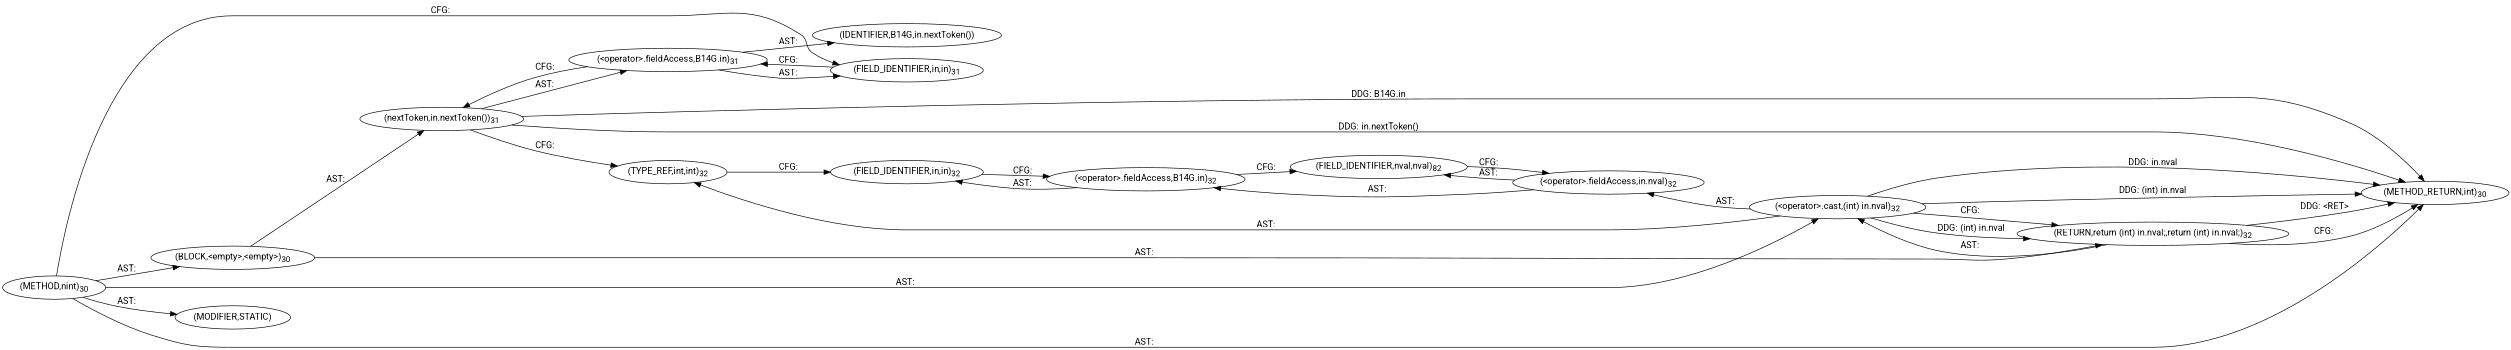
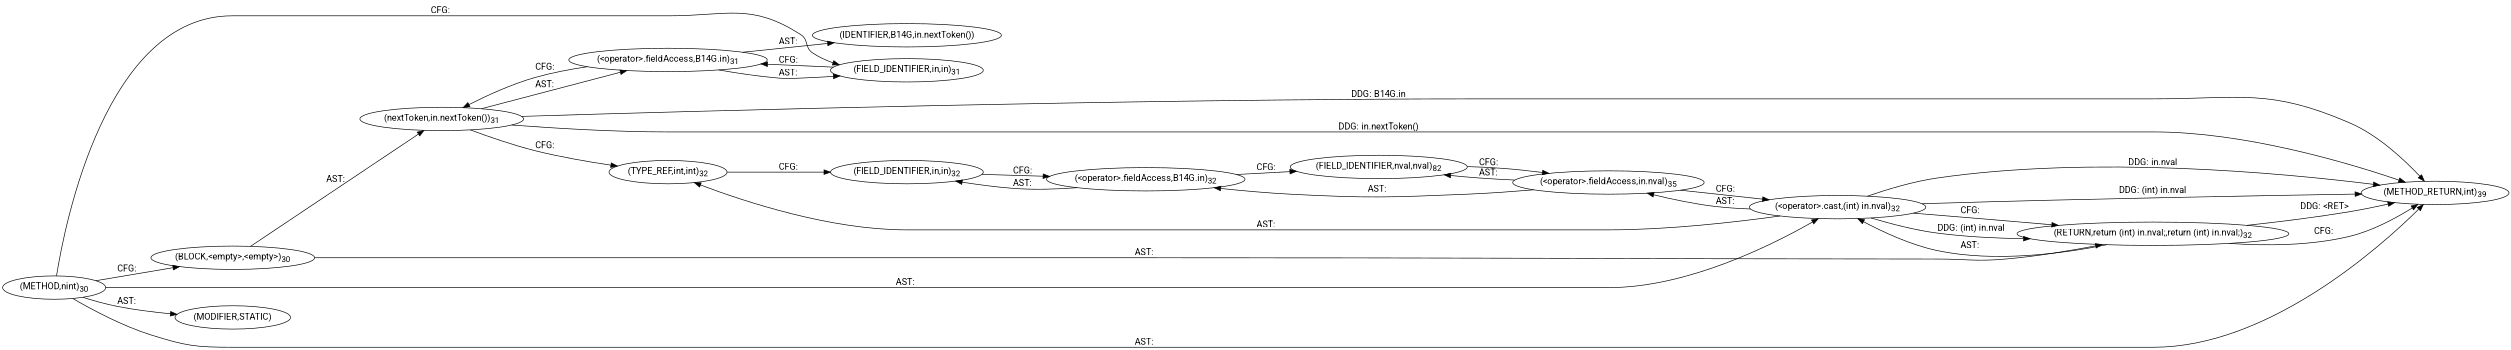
(1672, 182) -> (1672, 182)
(2482, 192) -> (2482, 192)
none -> (1722, 195)
(128, 269) -> (128, 269)
